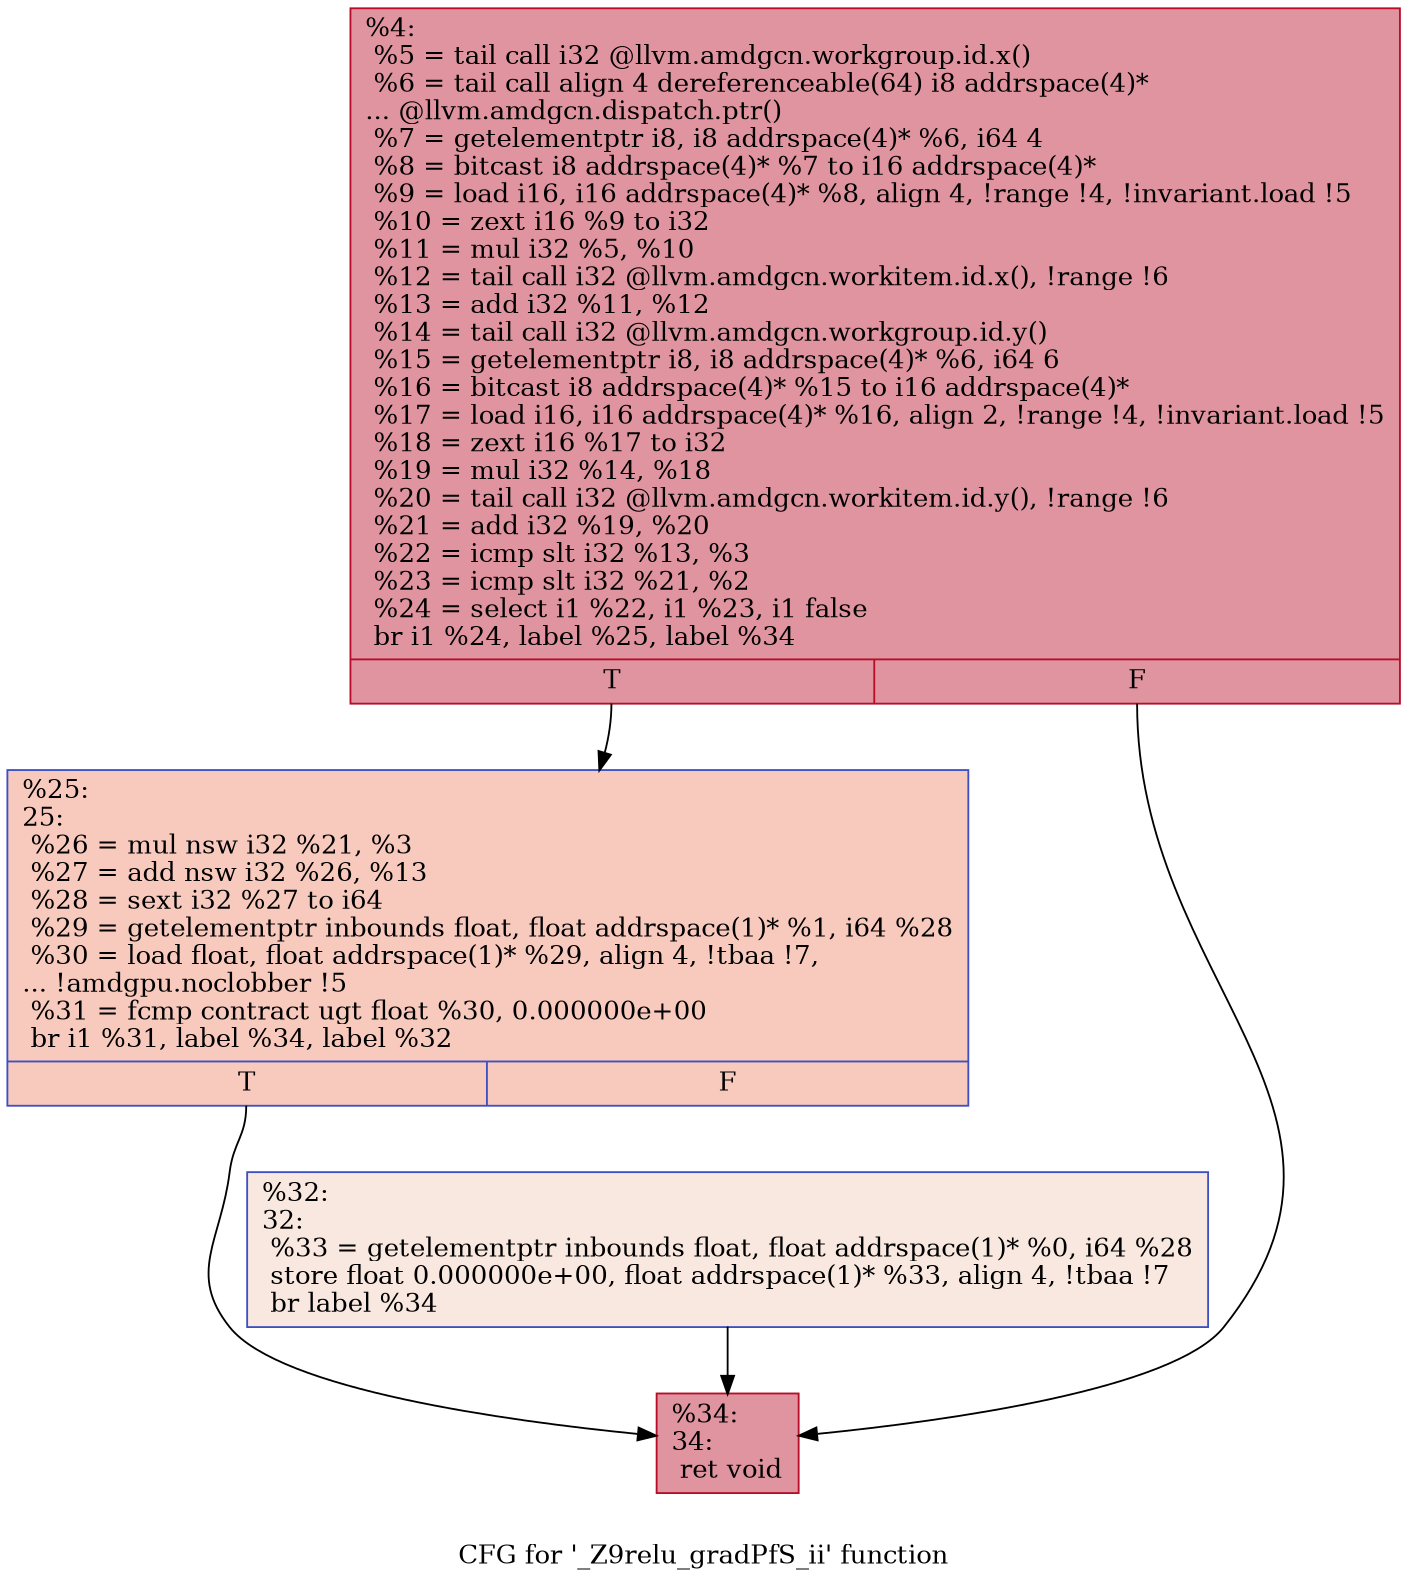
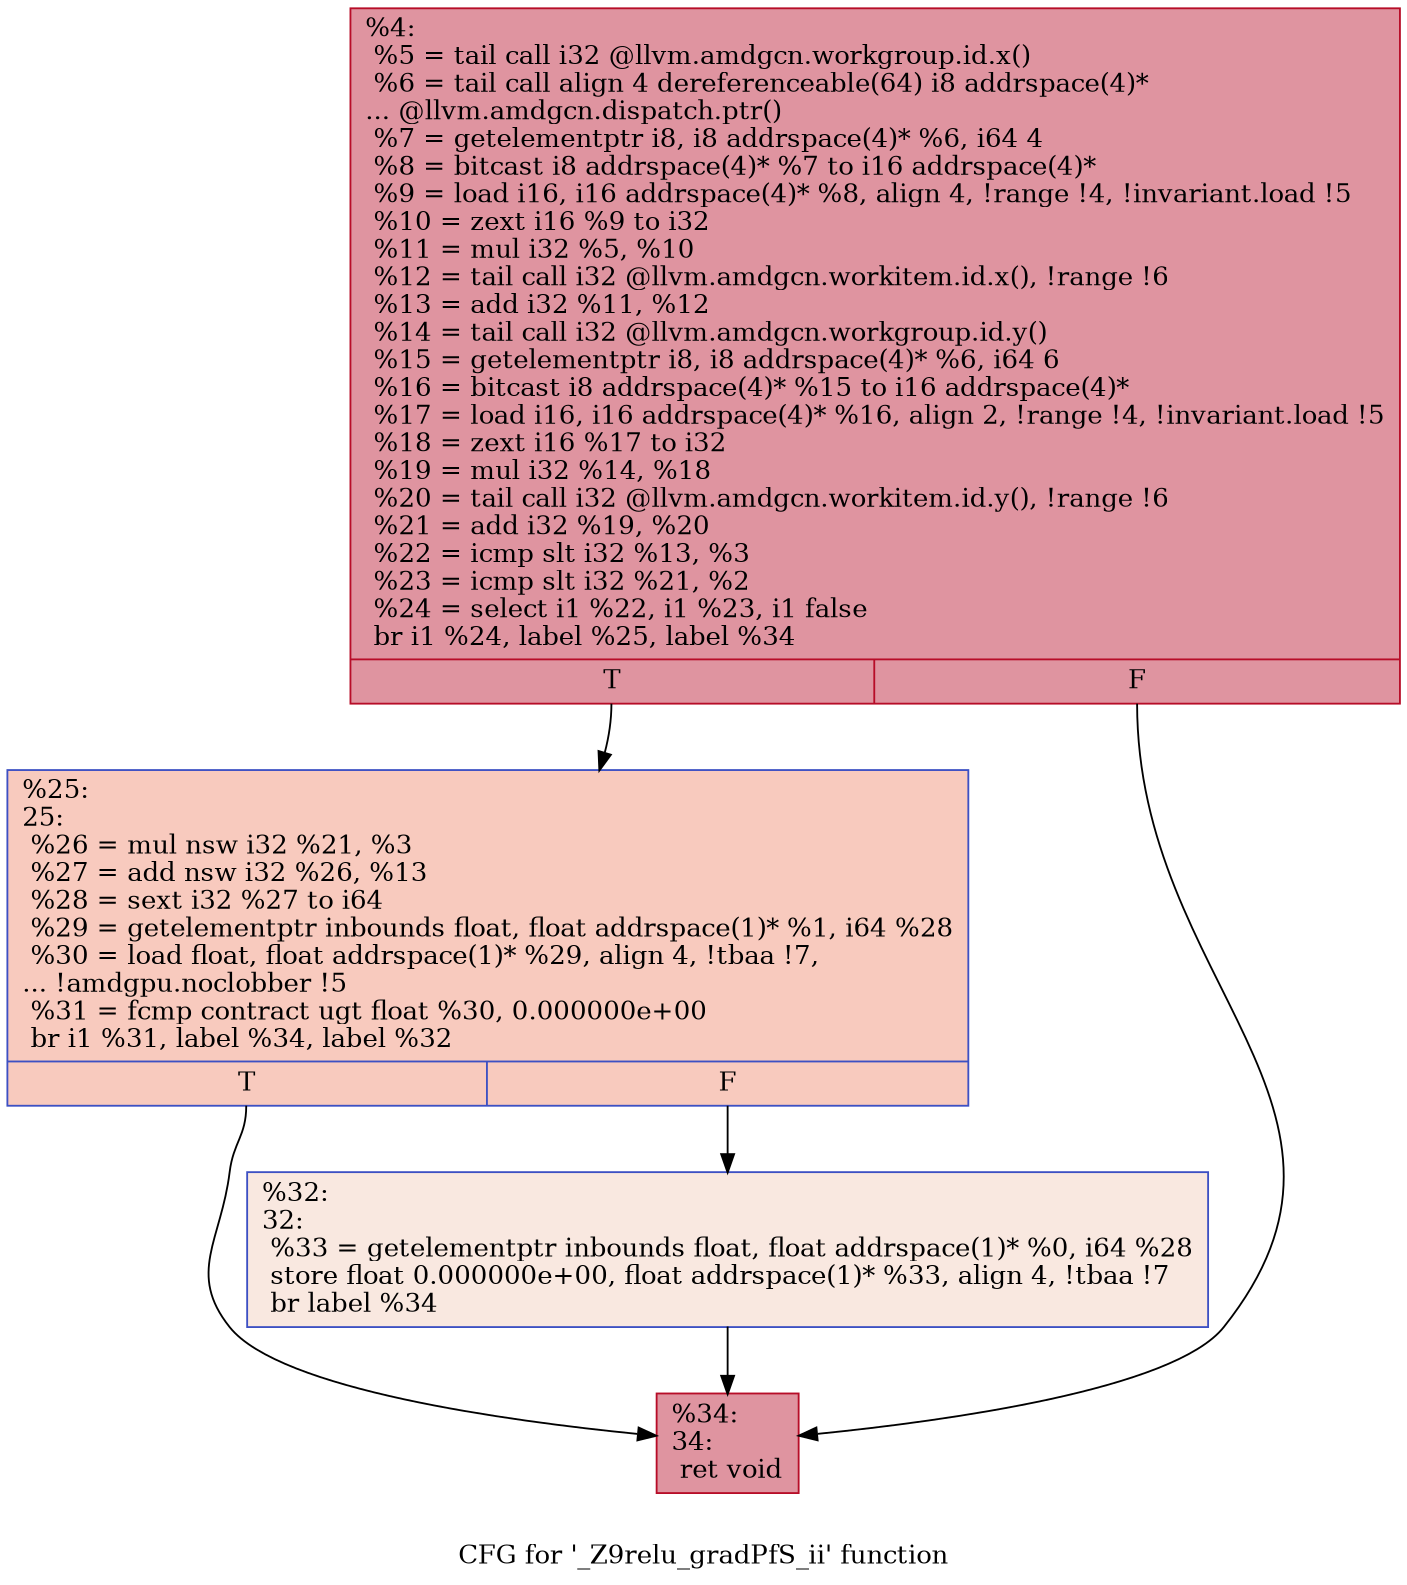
none -> (728, 1130)
